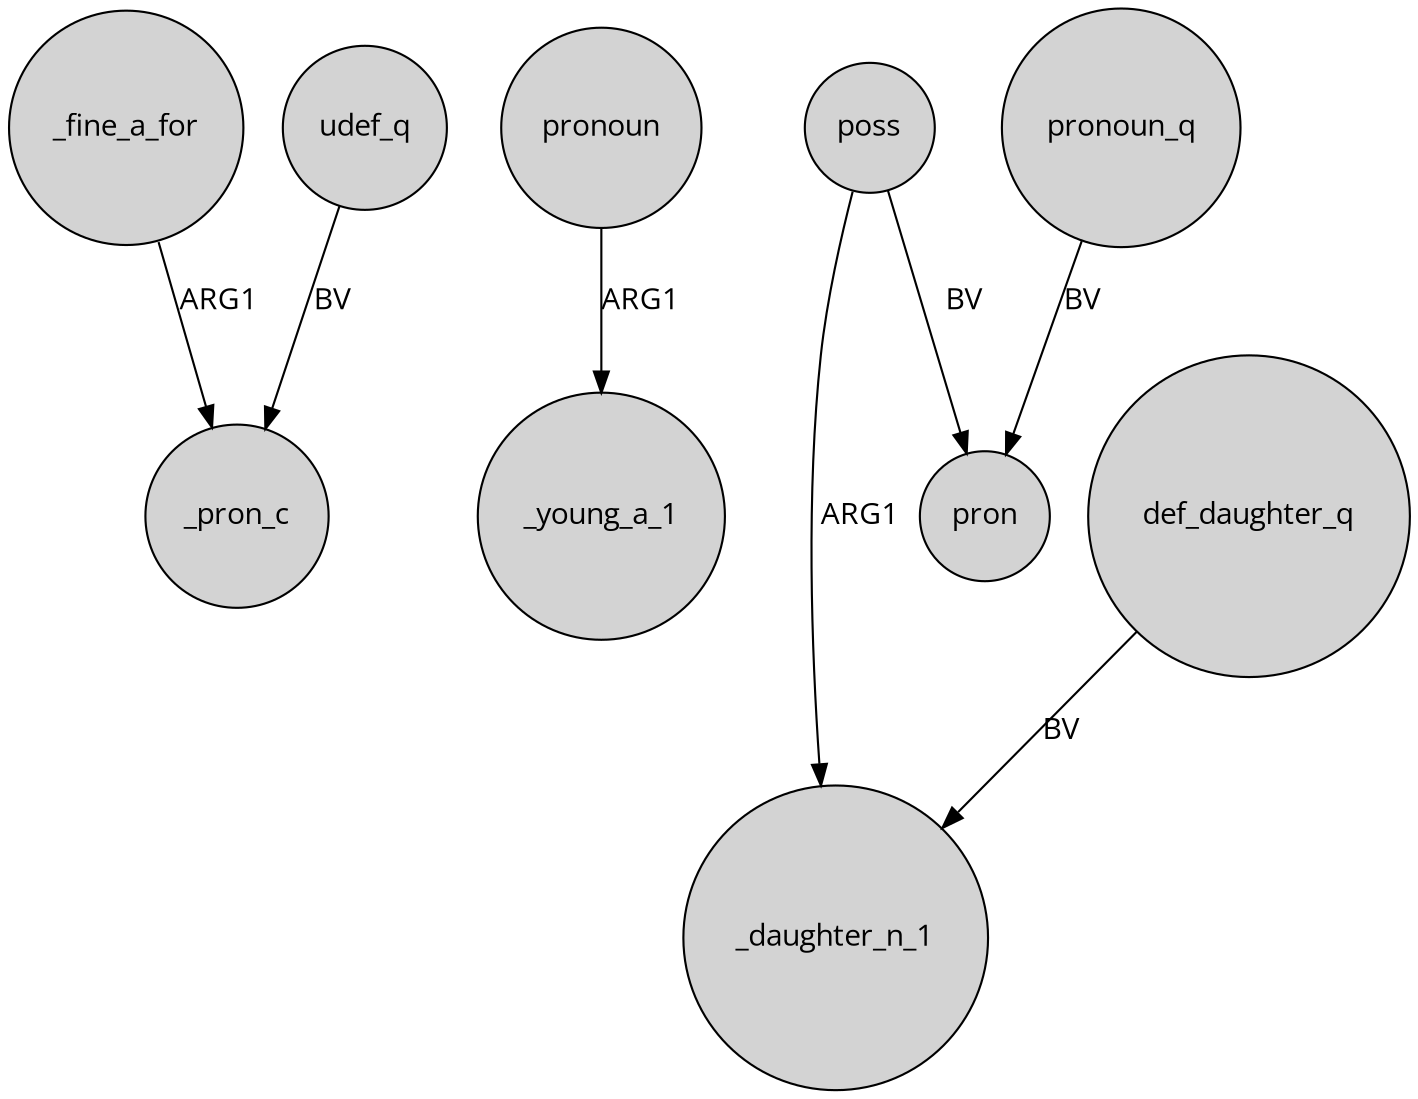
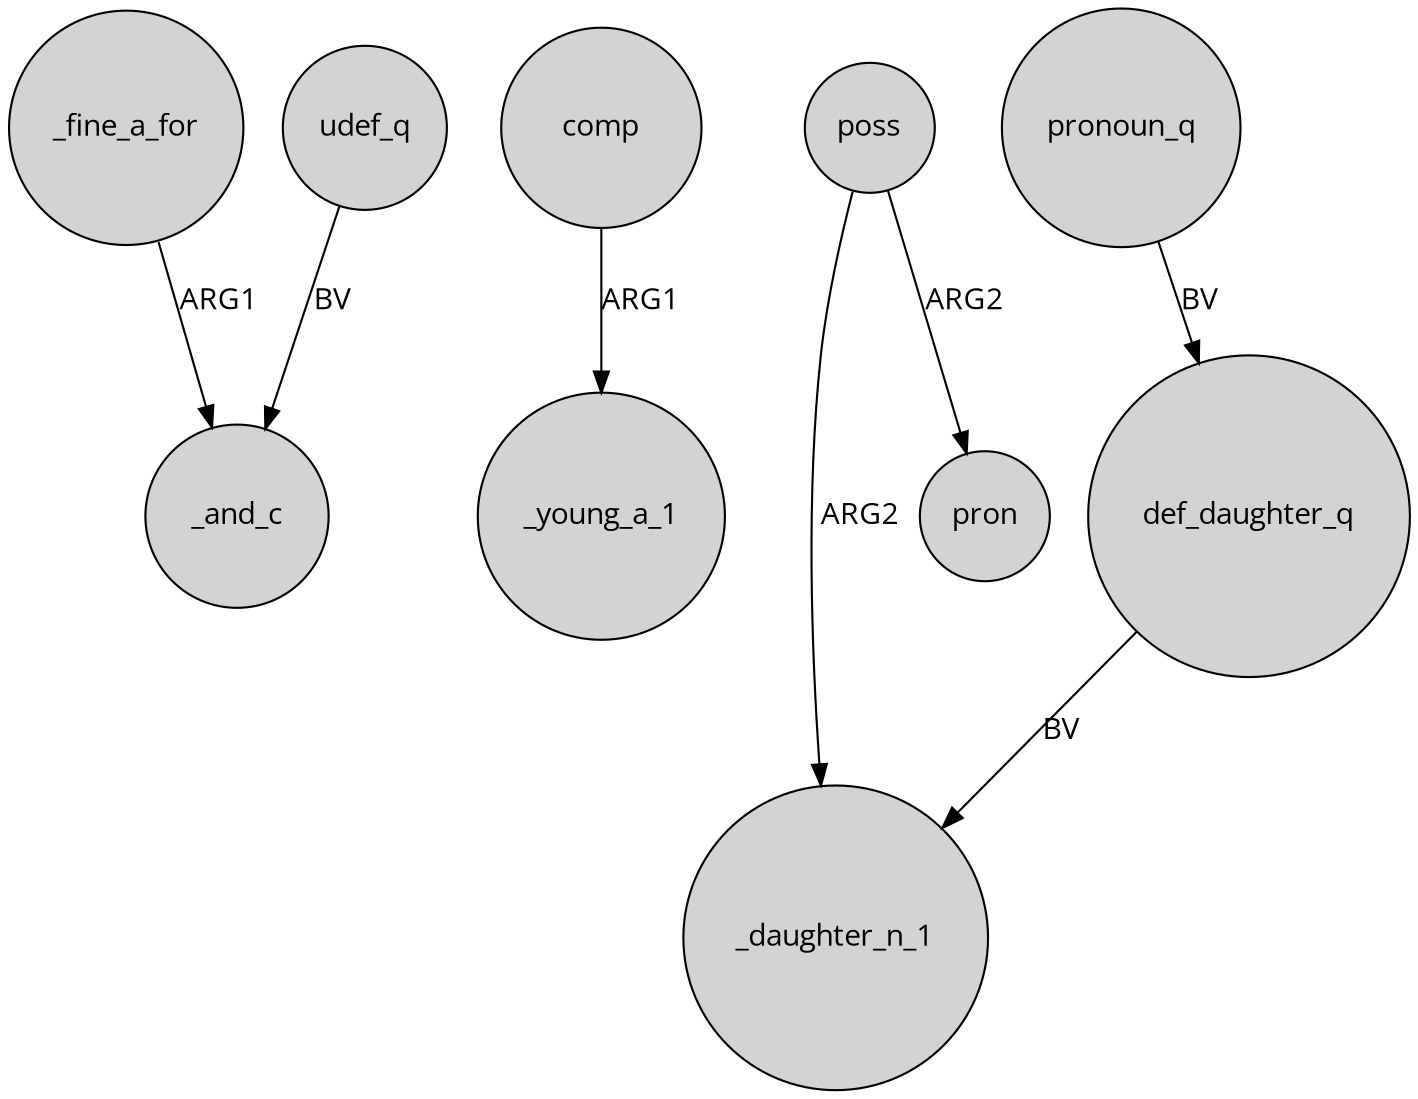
(601, 128) -> (601, 128)
(965, 301) -> (965, 301)
(1048, 338) -> (1175, 292)
(237, 516) -> (237, 516)
(860, 516) -> (860, 516)
